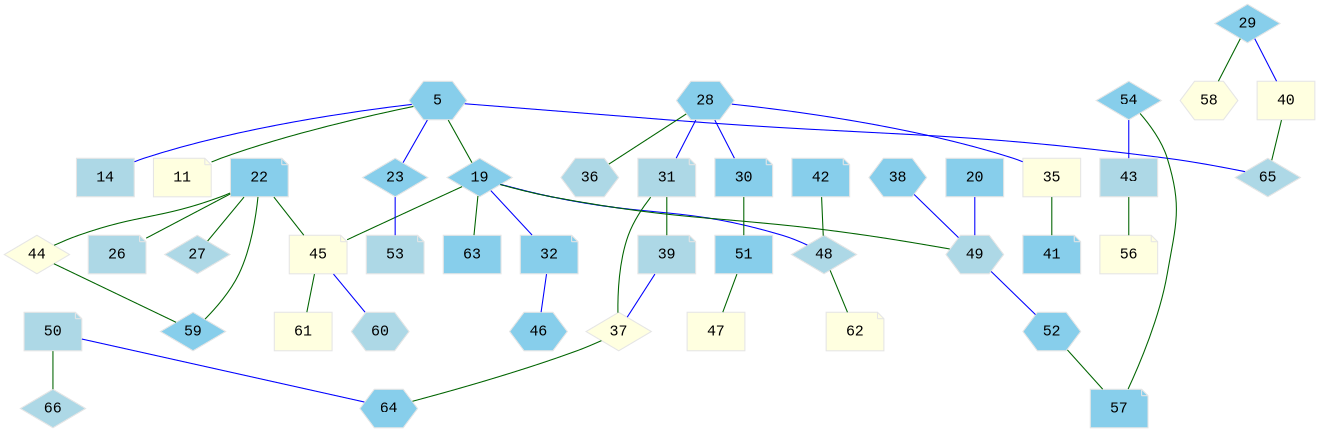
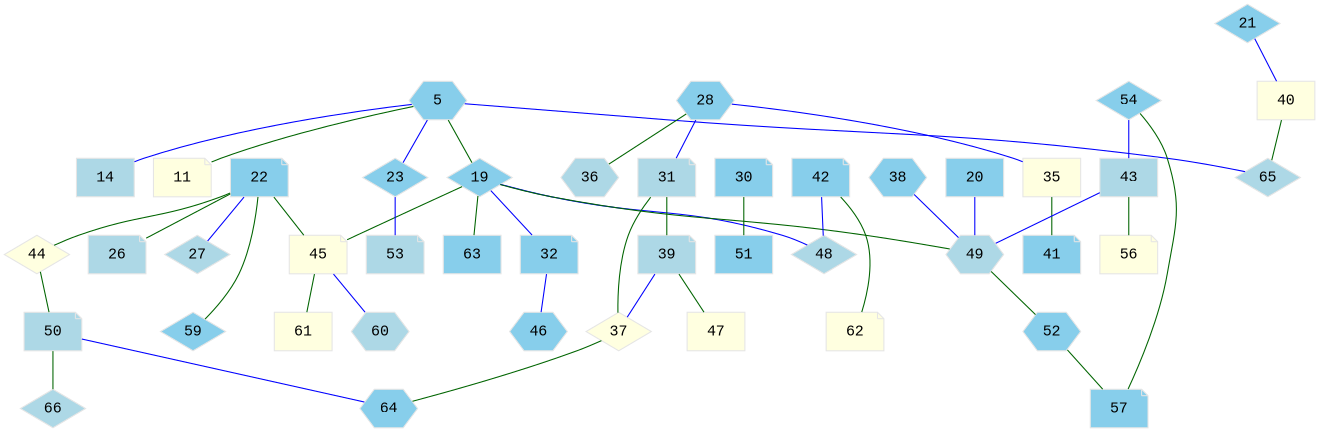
(1248, 24) -> (1248, 24)
(1209, 101) -> none
(725, 139) -> none
(822, 216) -> (822, 216)
(226, 219) -> (226, 219)
none -> (1045, 219)
(839, 291) -> (869, 251)
(115, 293) -> (45, 292)
(730, 293) -> (691, 293)
(1013, 293) -> (1013, 293)
